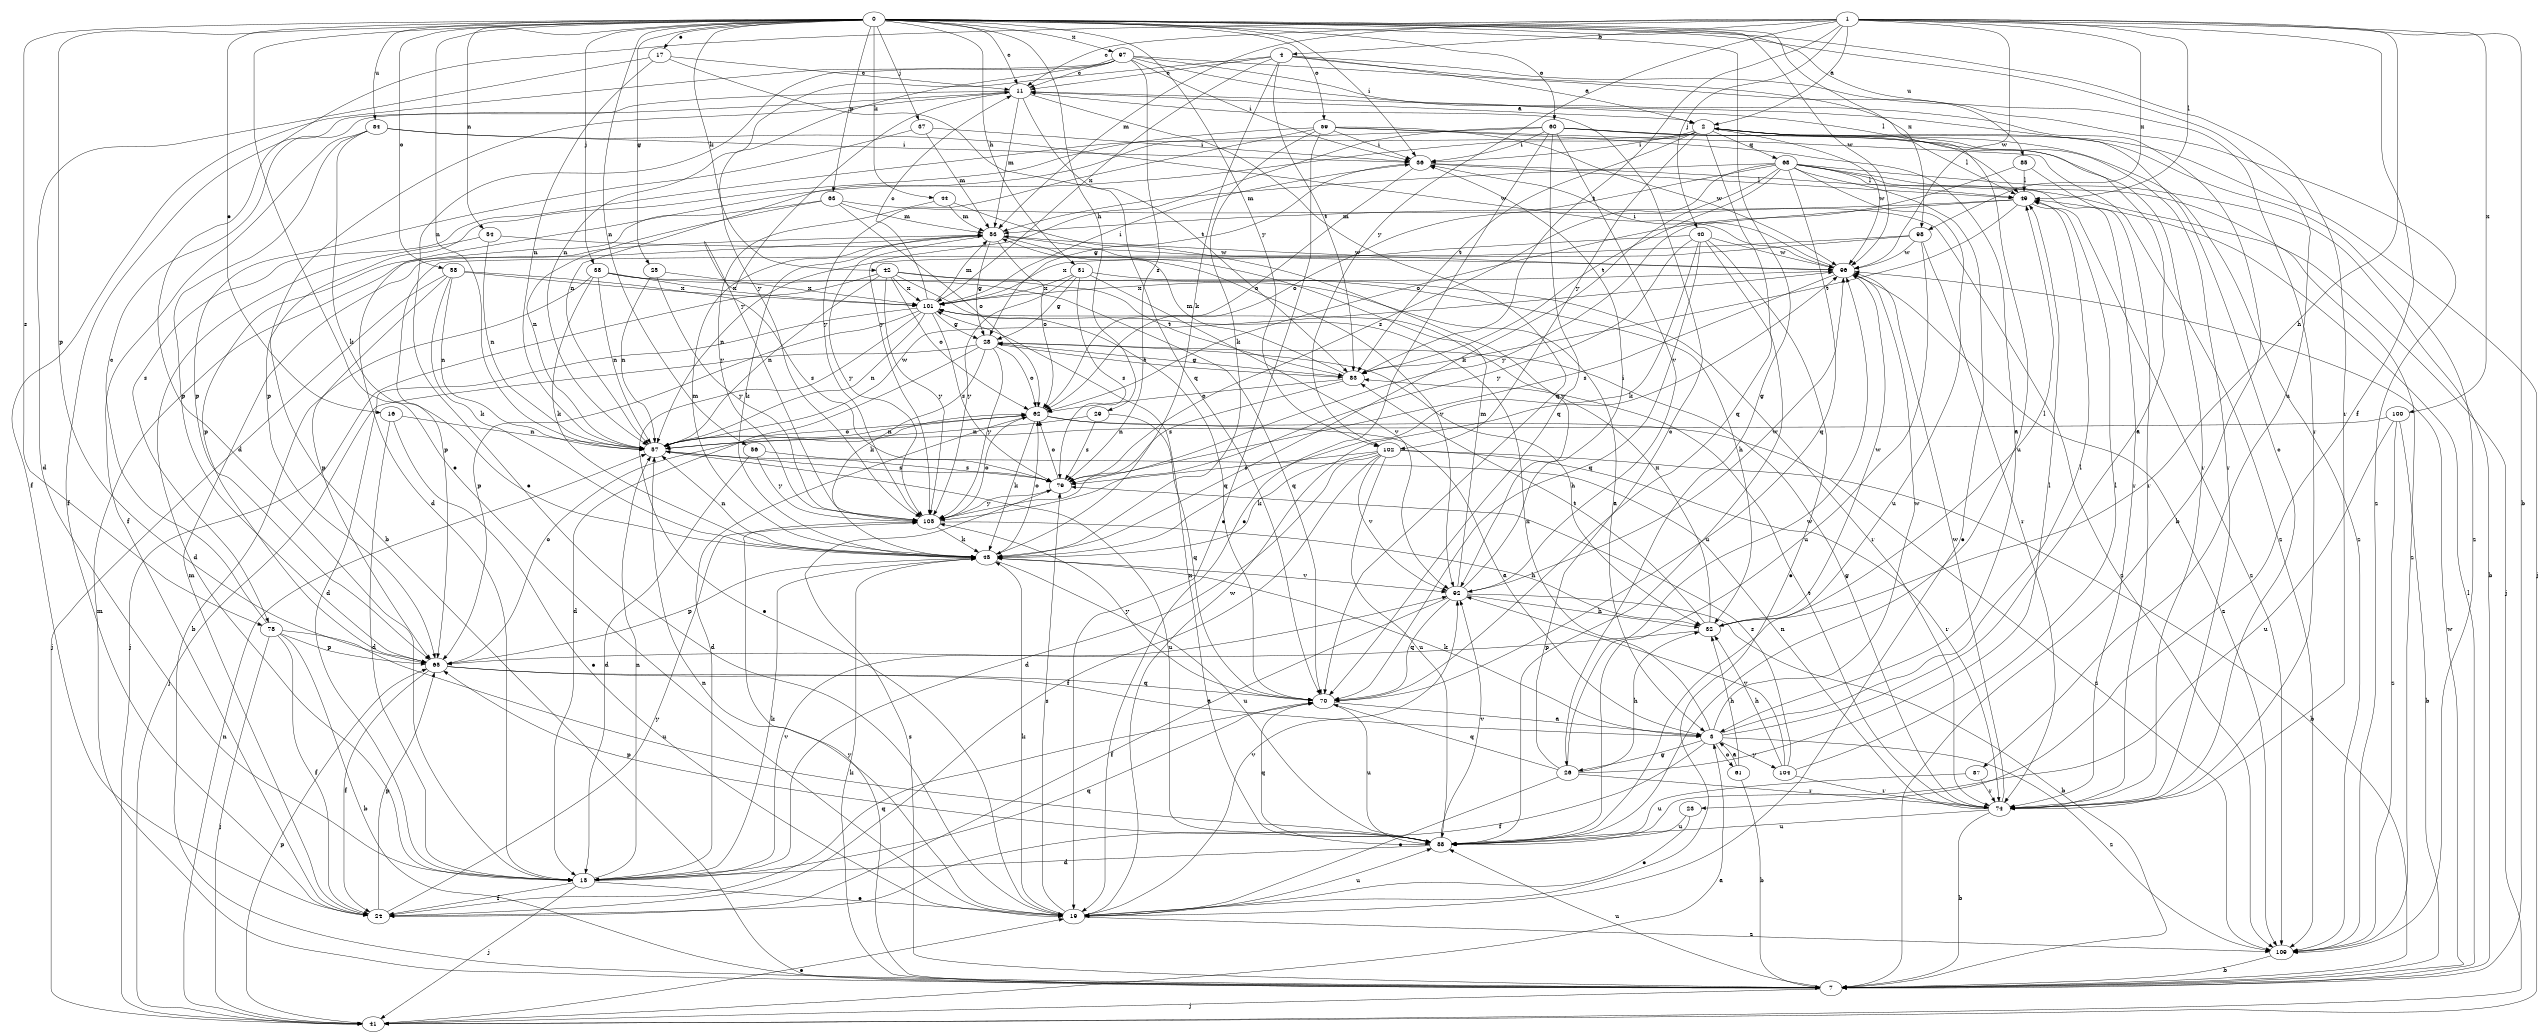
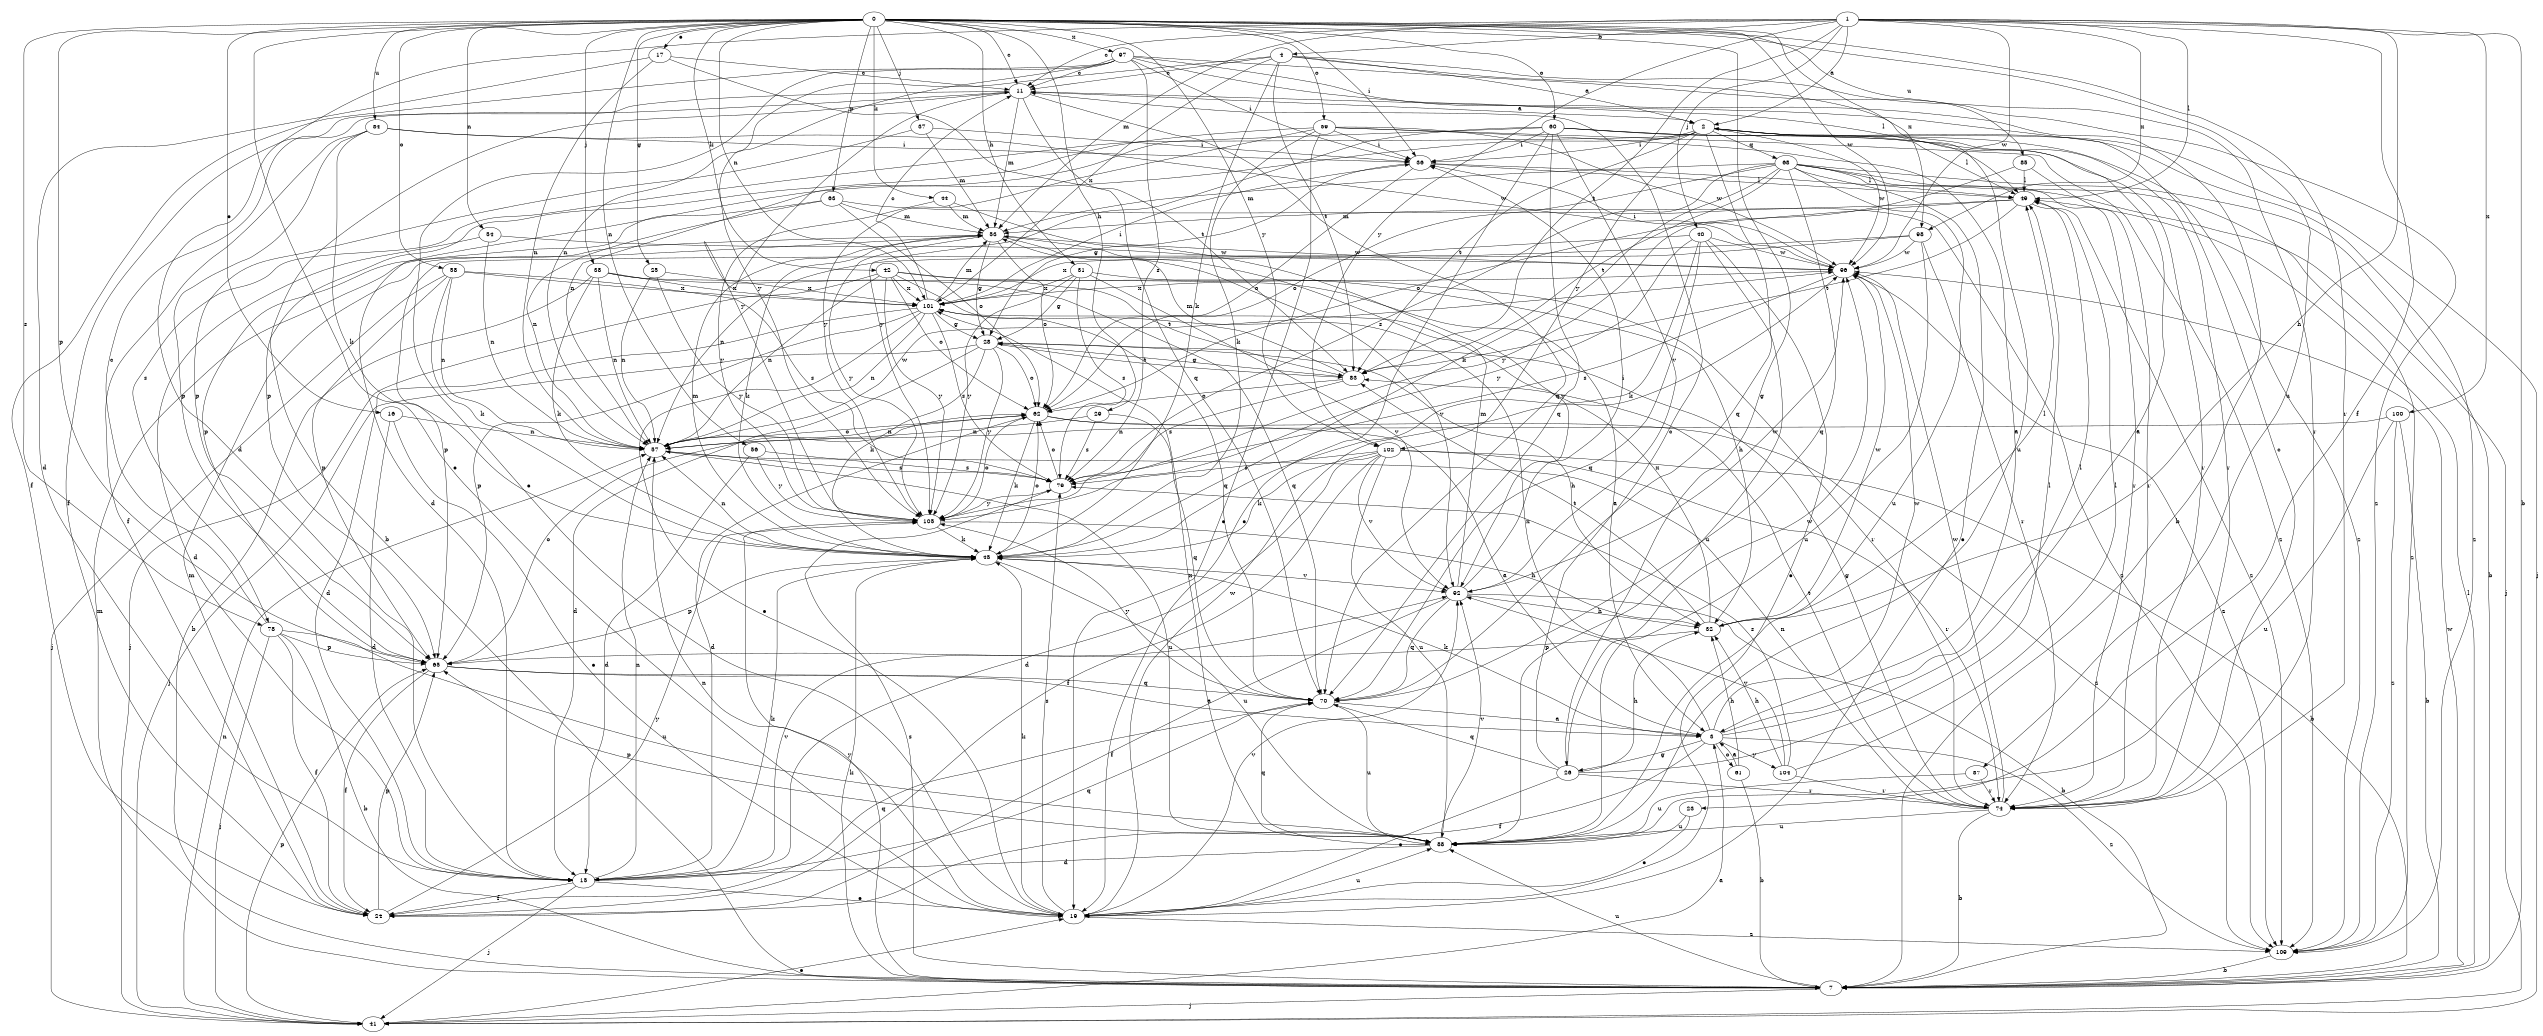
(436, 118) -> (727, 157)
